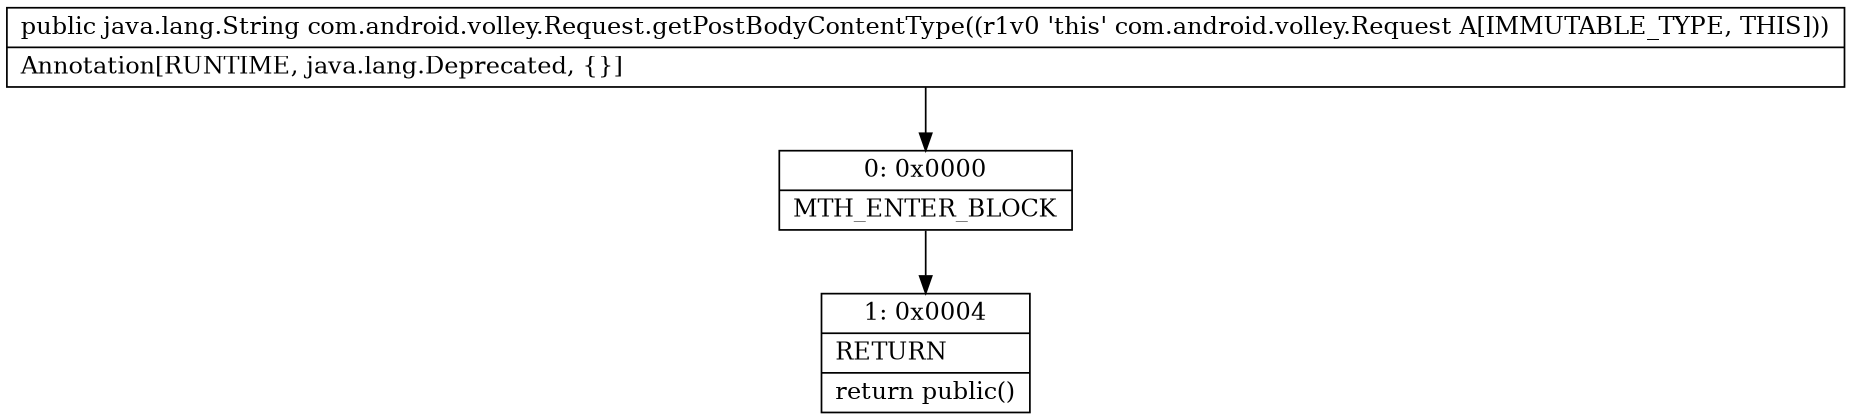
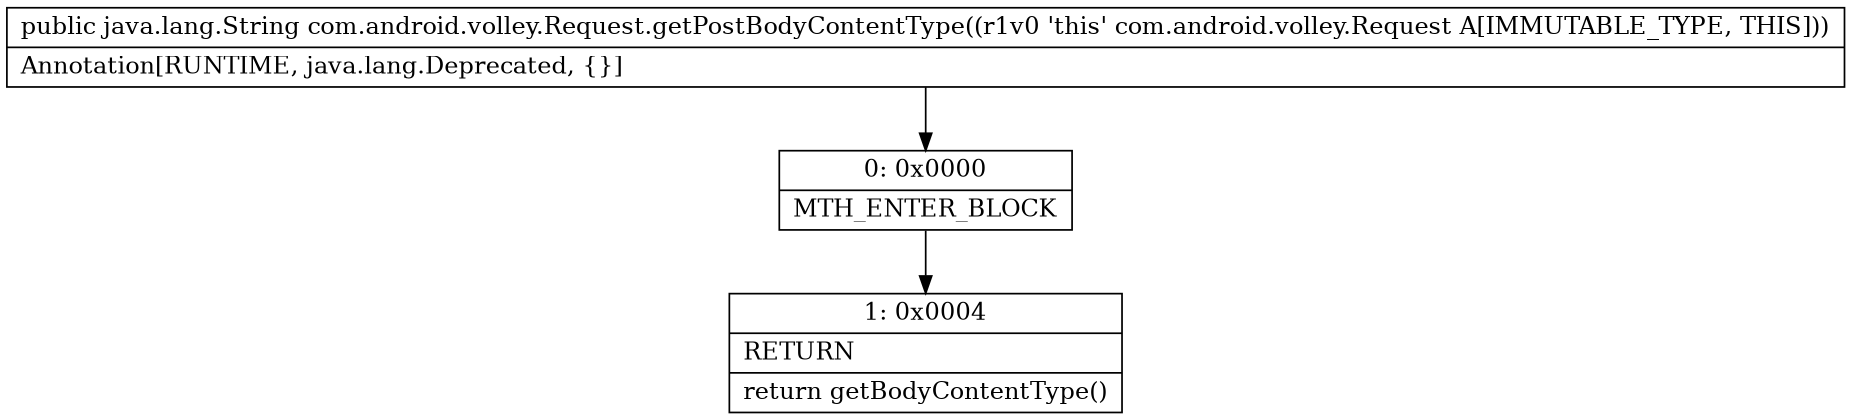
(926, 392) -> (926, 392)
